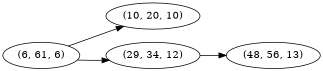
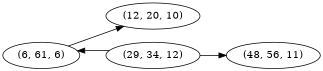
(153, 16) -> (153, 16)
(273, 55) -> (273, 55)
(90, 60) -> (97, 50)
